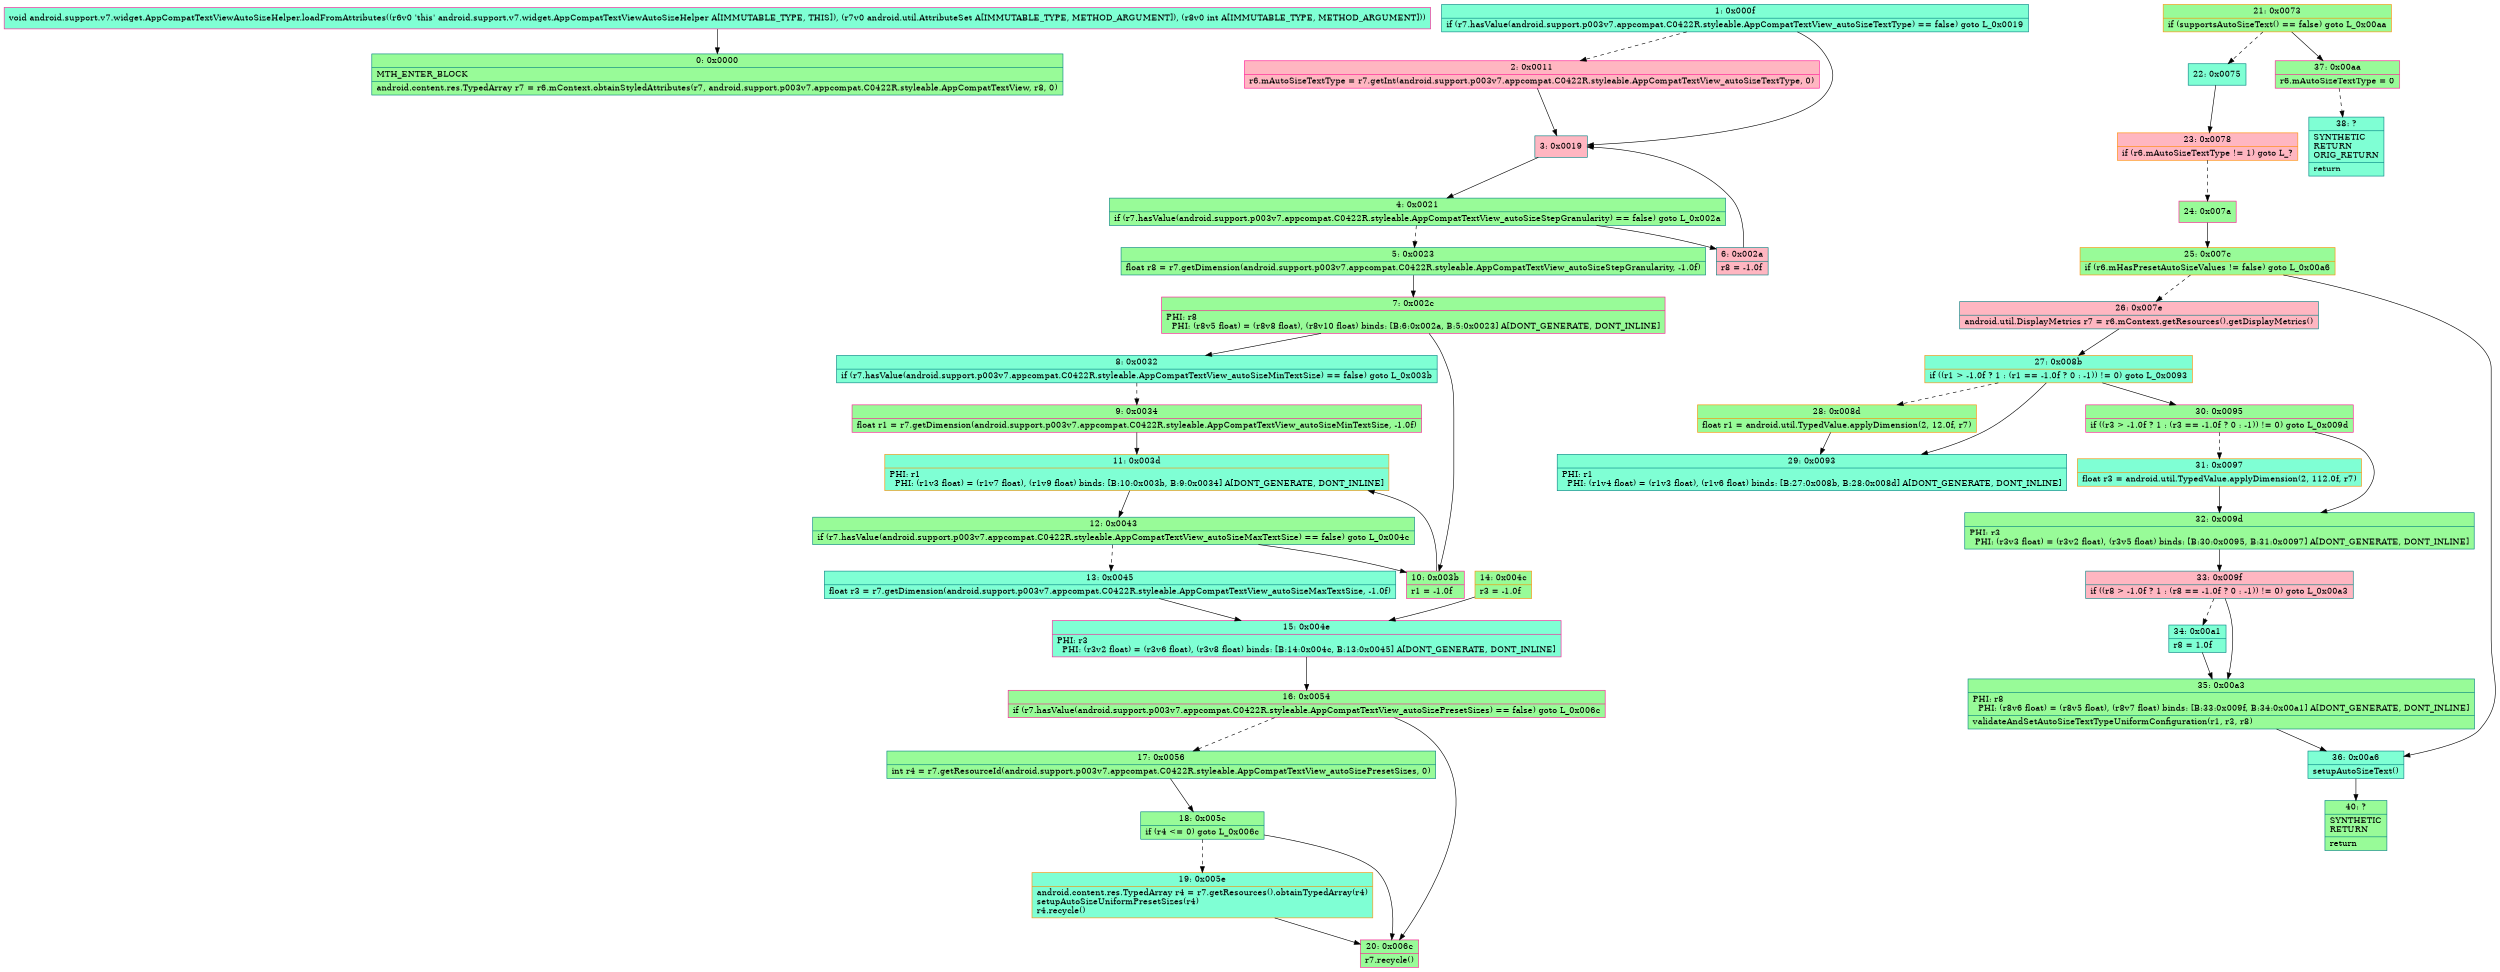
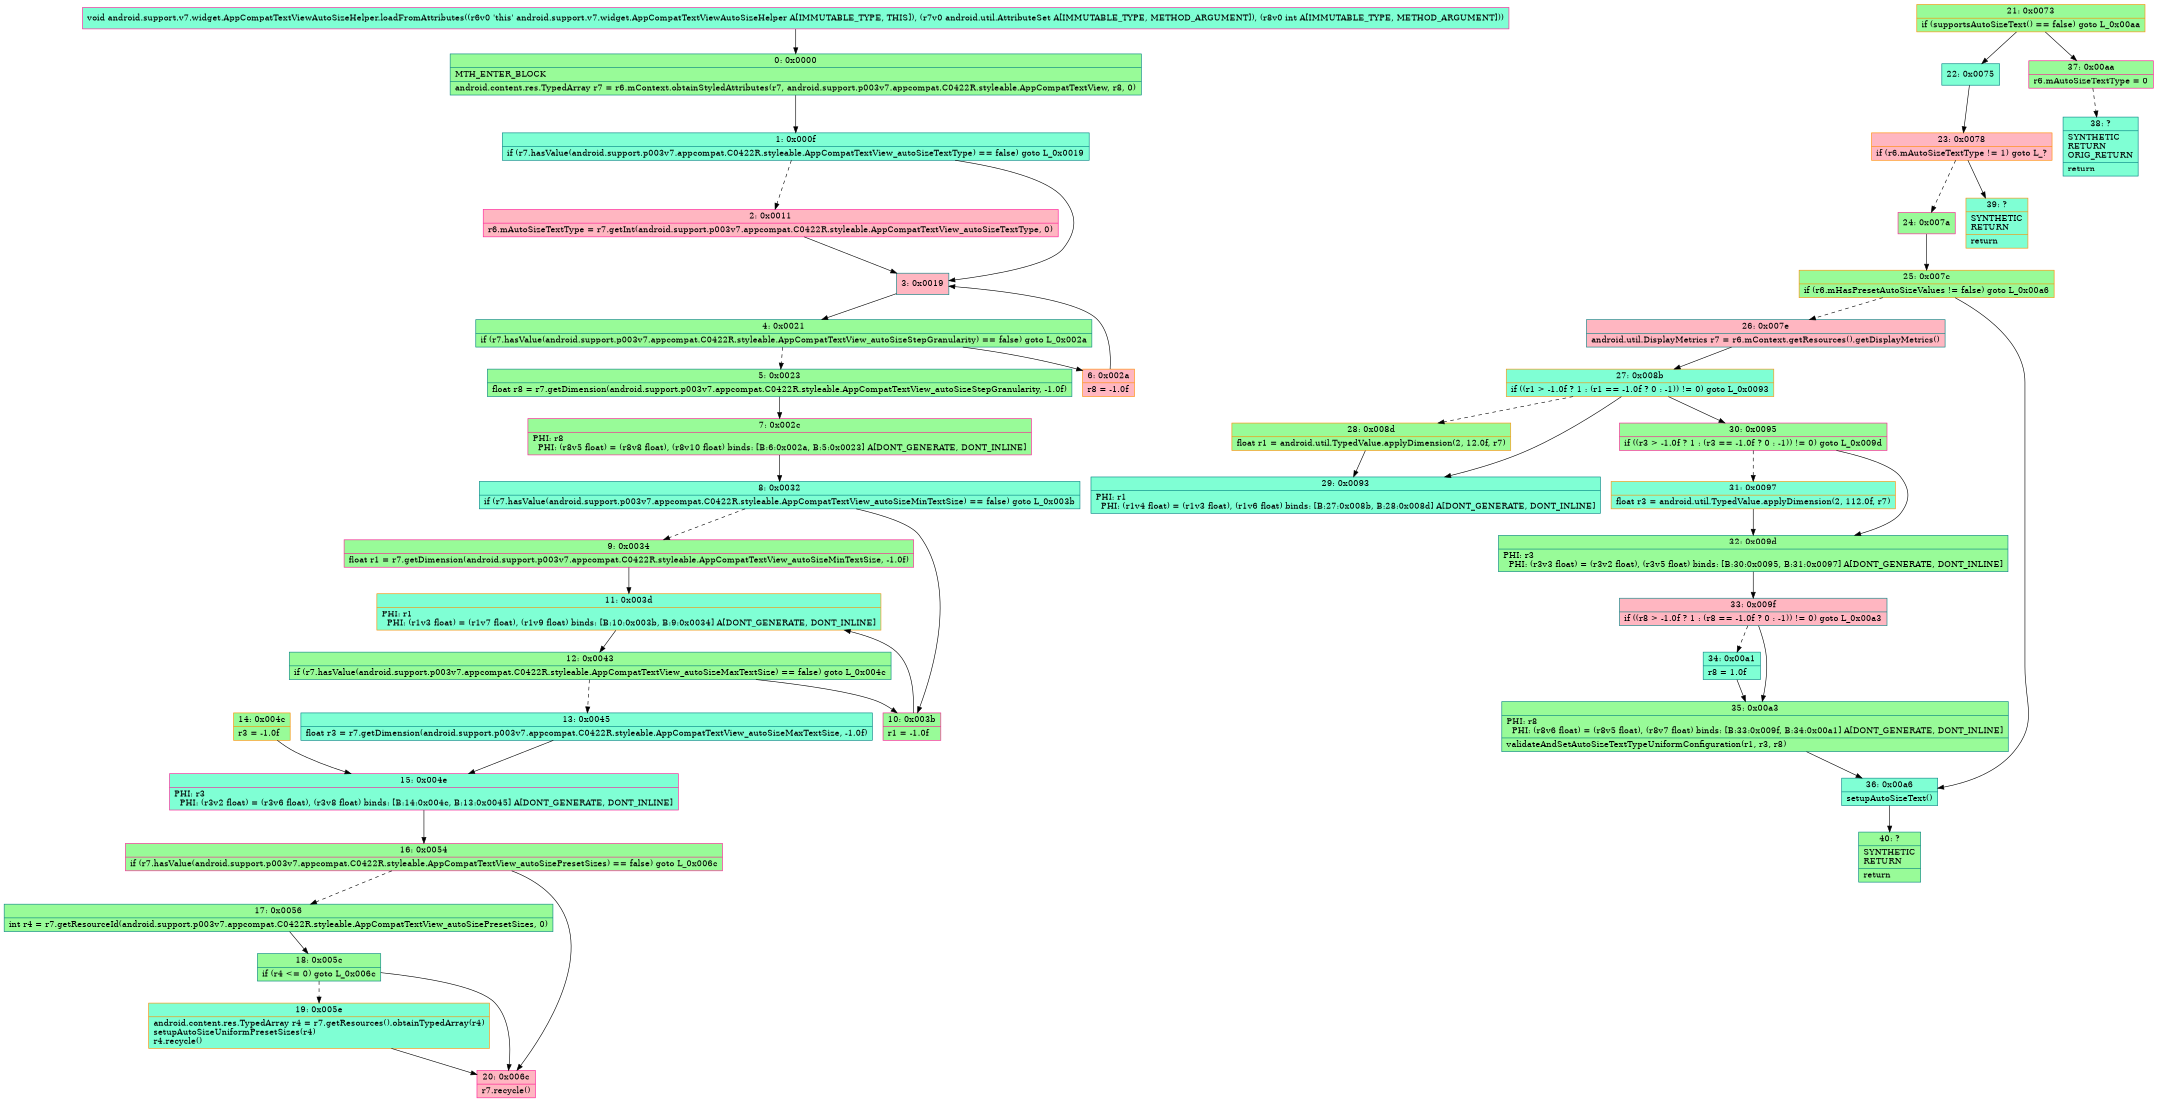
(2248, 46) -> (2001, 46)
none -> (796, 111)
none -> (1997, 223)
(1742, 261) -> (1109, 383)
(1454, 447) -> (938, 586)
(1389, 954) -> (506, 1084)
